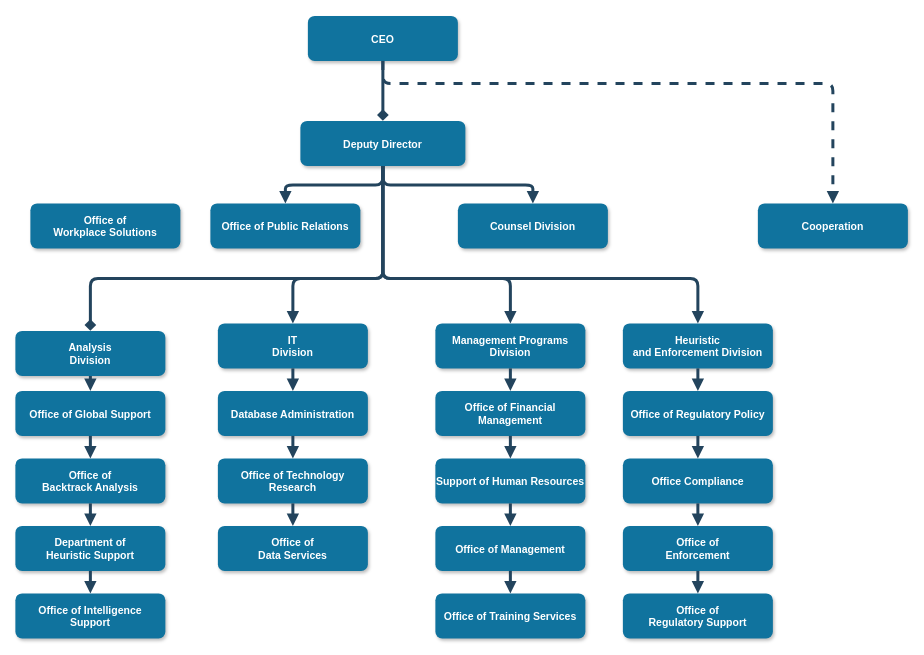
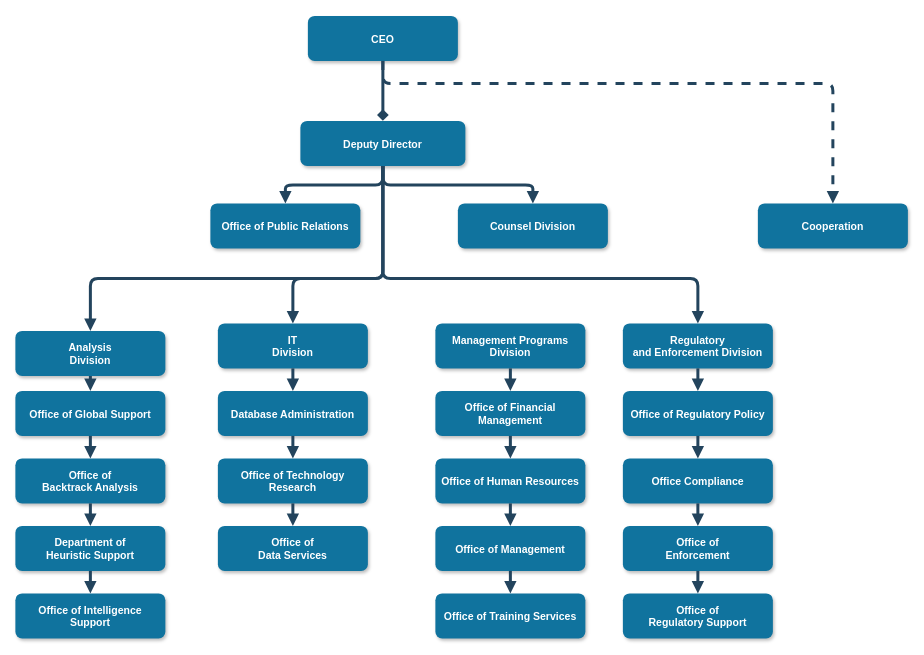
(105, 226) -> none
(510, 296) -> none
(90, 318) -> (90, 318)
(698, 340) -> (698, 340)
(510, 481) -> (510, 481)
